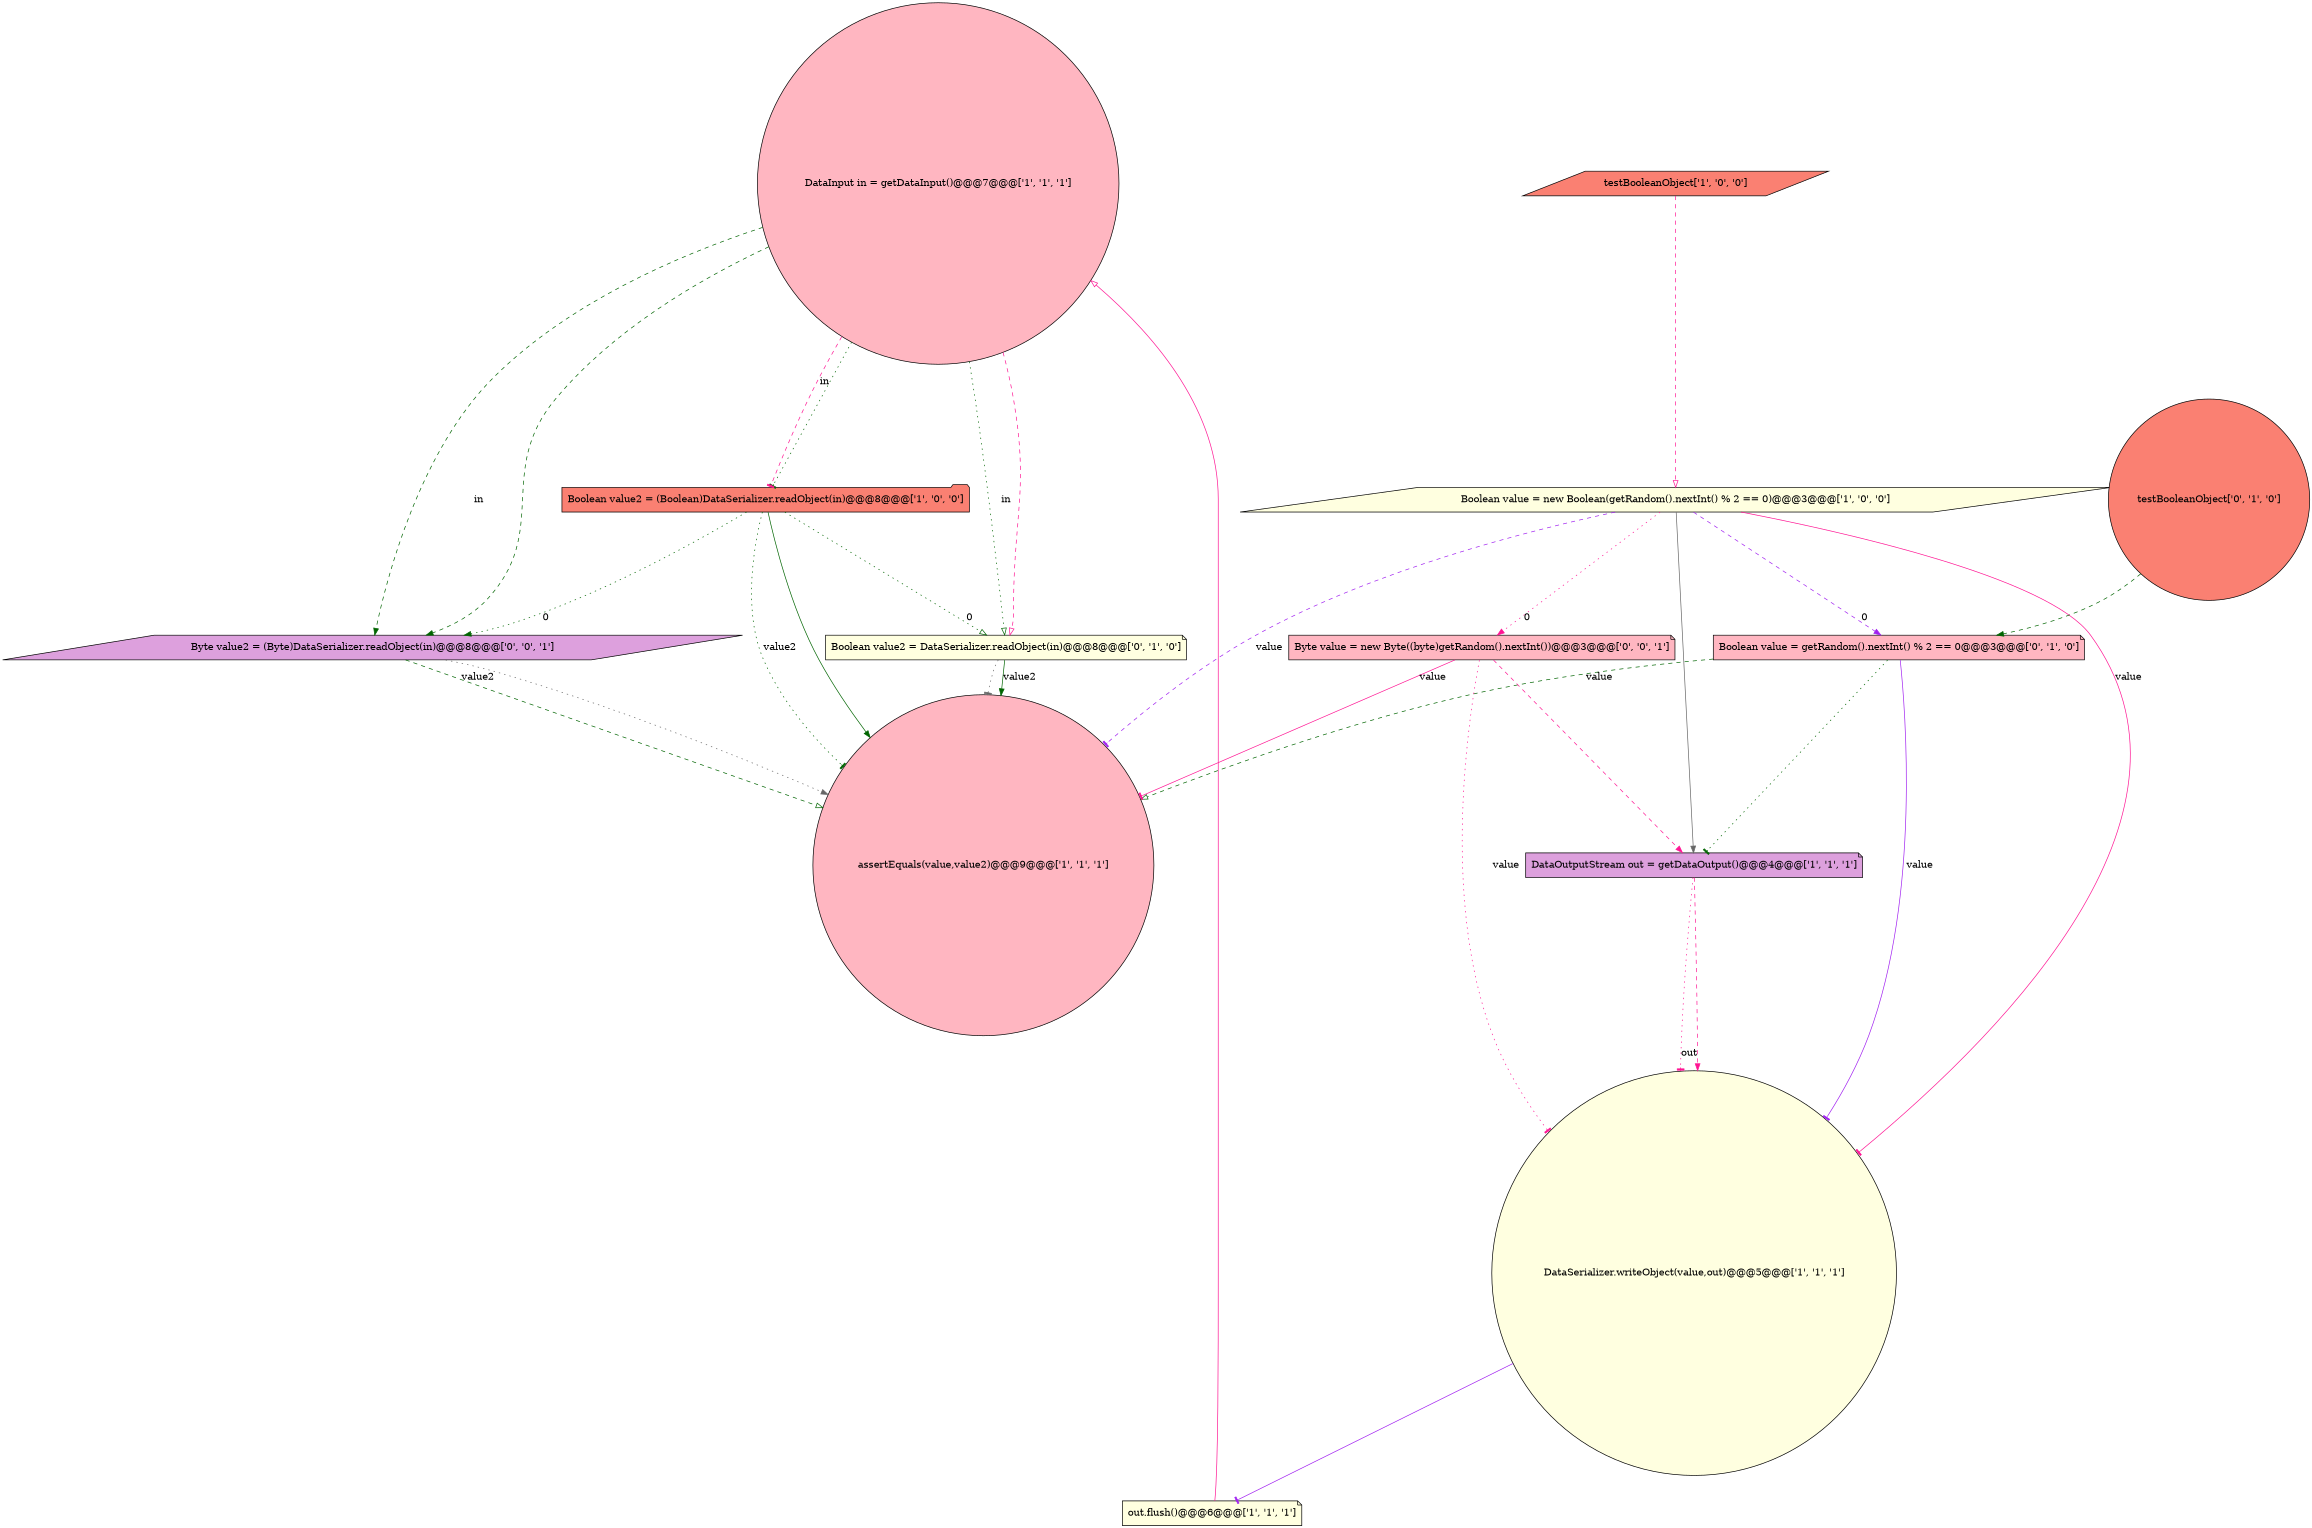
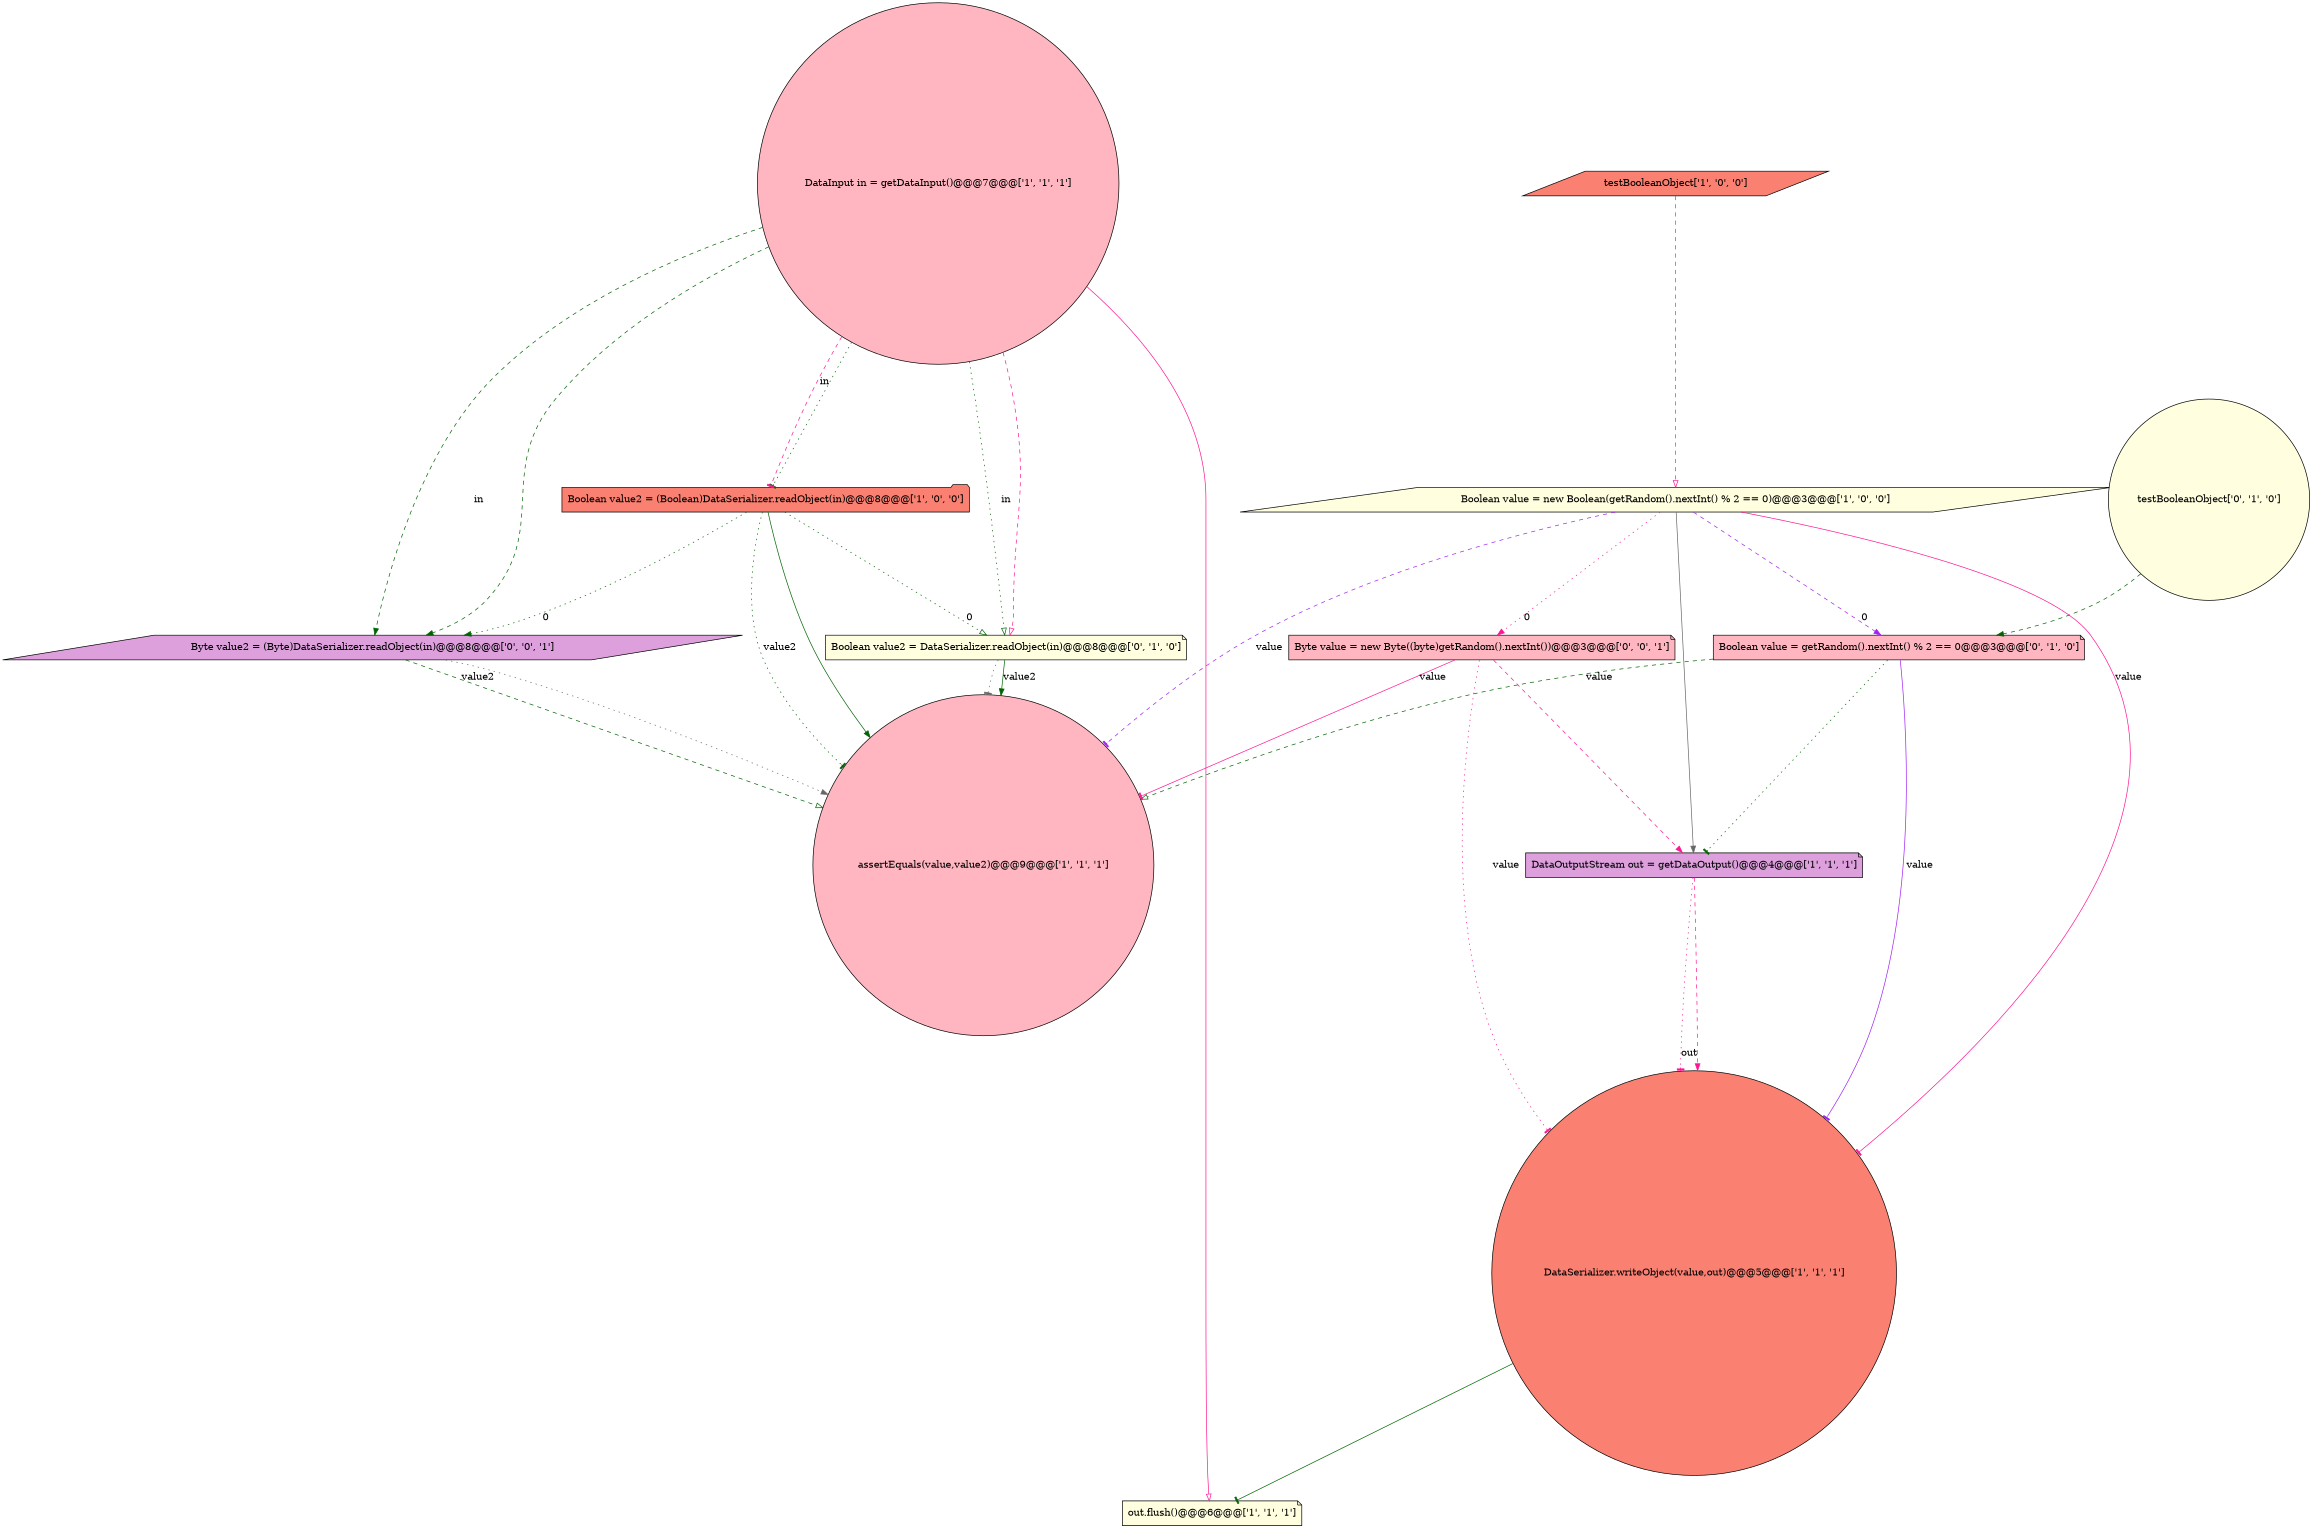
(2209, 500) -> (2209, 500)
(1218, 873) -> (1206, 871)
(1694, 1273) -> (1694, 1273)
(1376, 1431) -> (1376, 1431)
